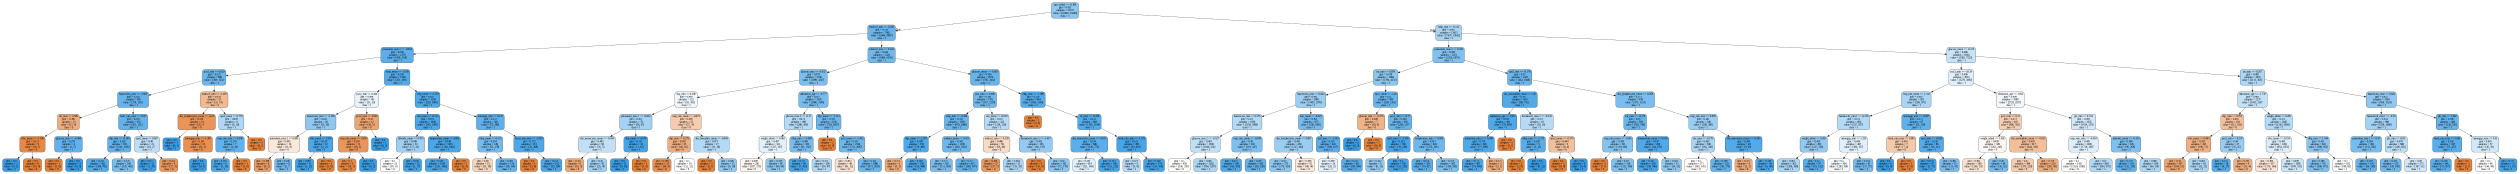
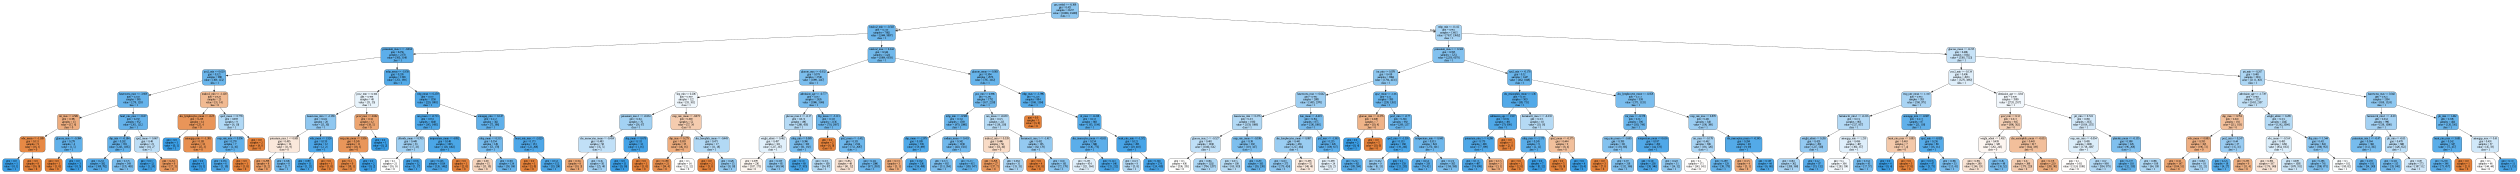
(368, 165) -> (368, 165)
(1231, 165) -> (1231, 165)
